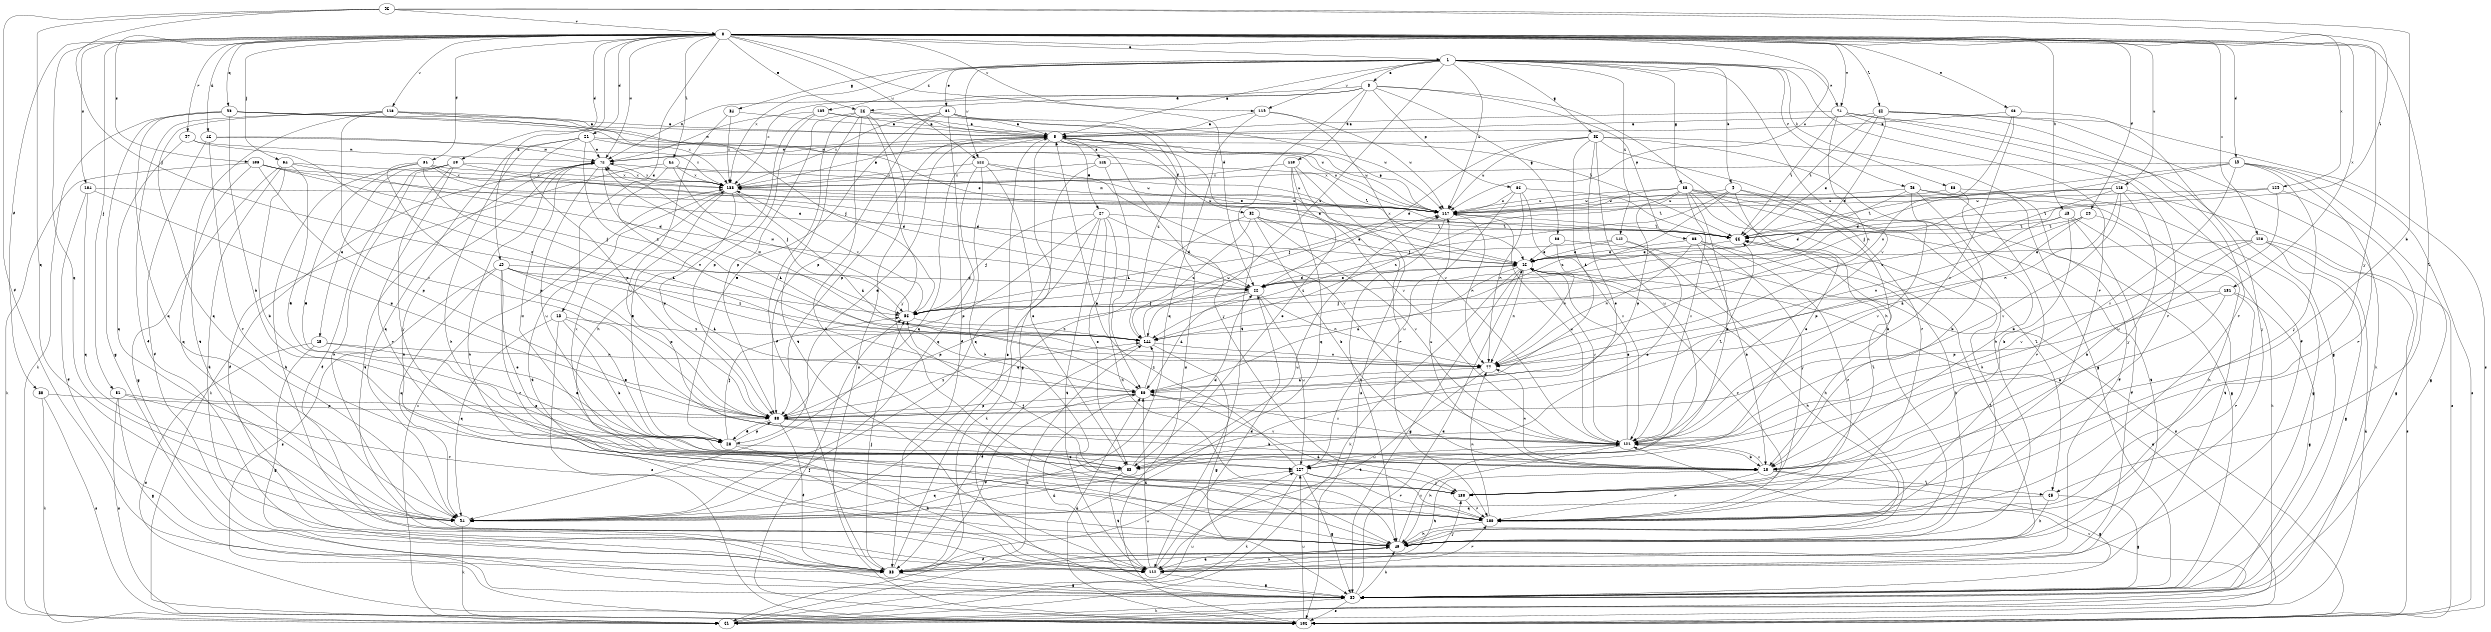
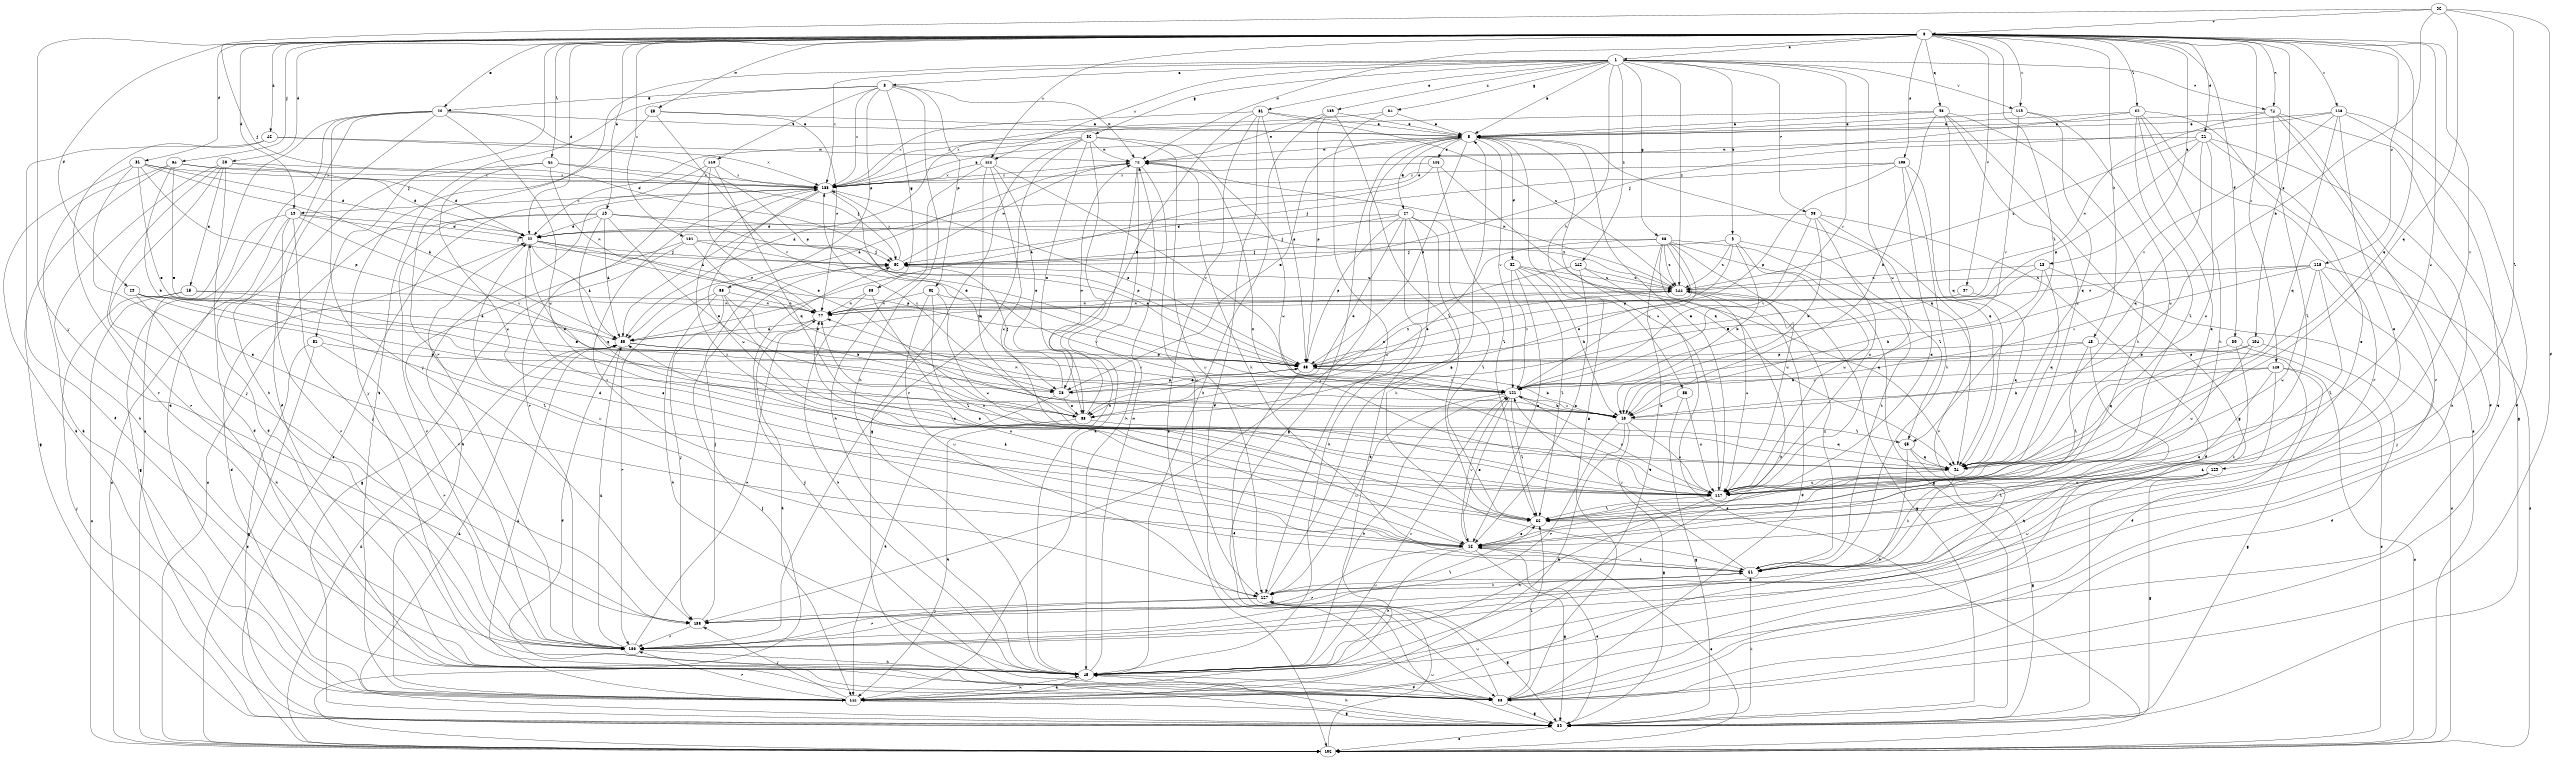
(392, 154) -> none
(1522, 170) -> (573, 199)
(275, 470) -> (77, 508)
